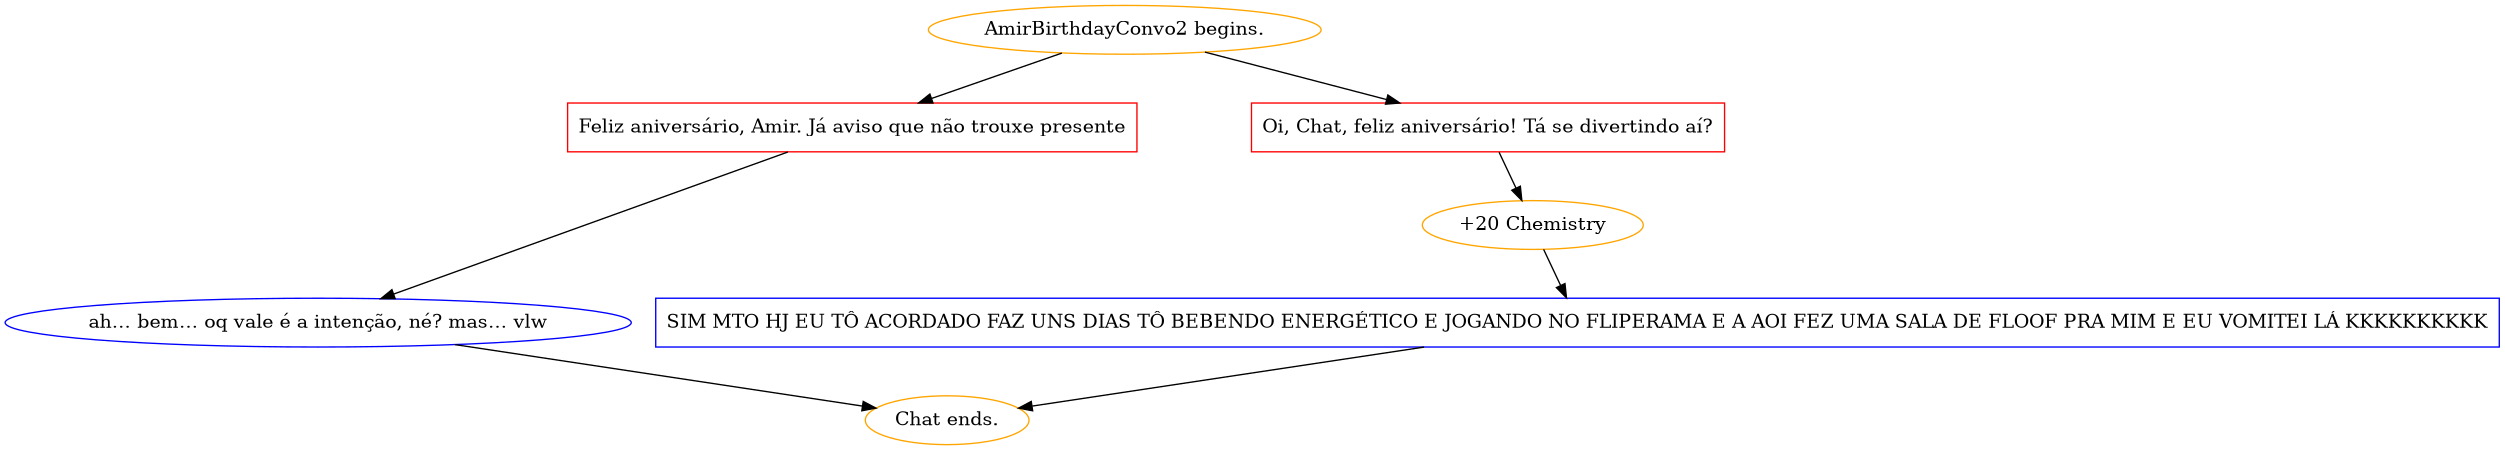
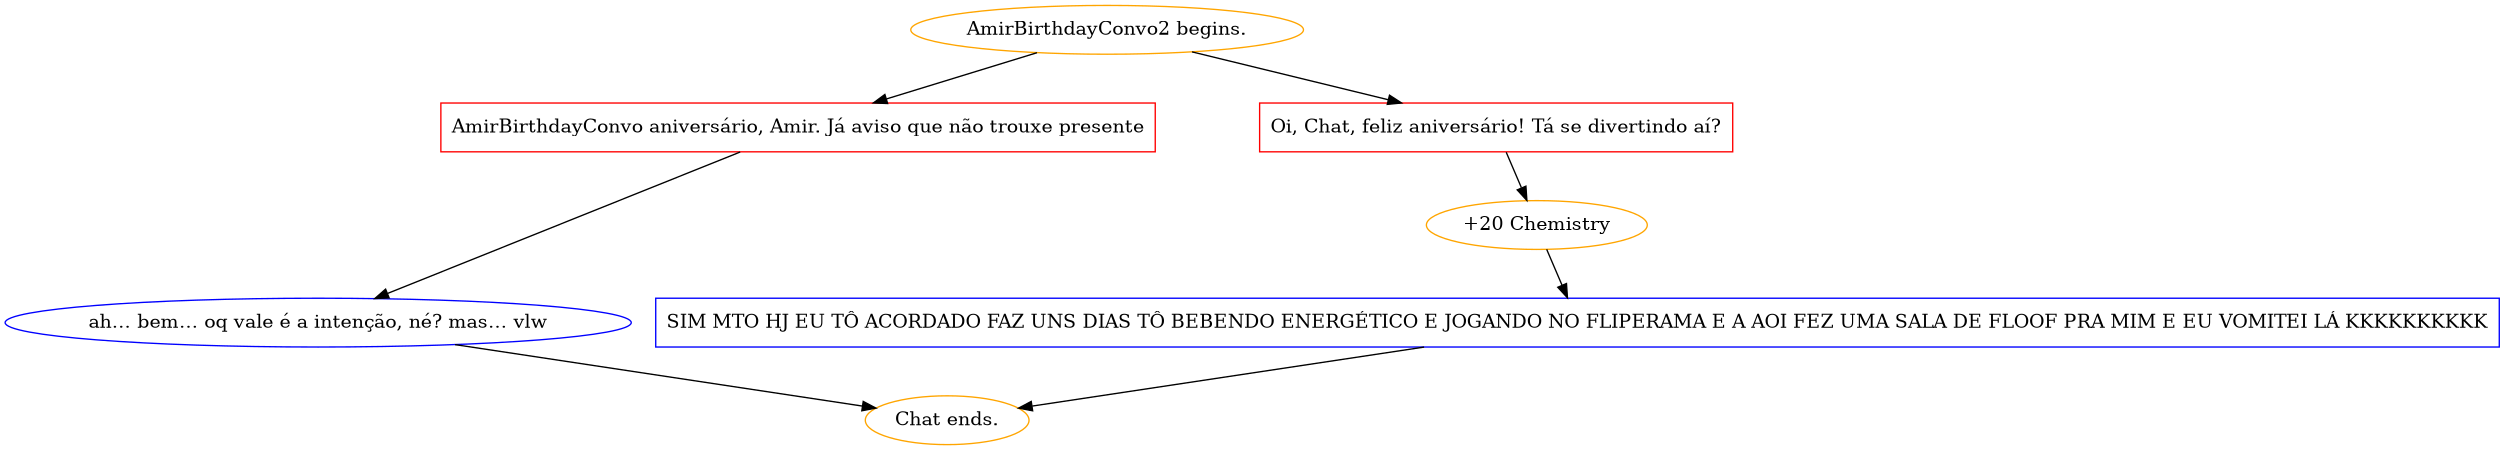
(852, 127) -> (798, 127)
